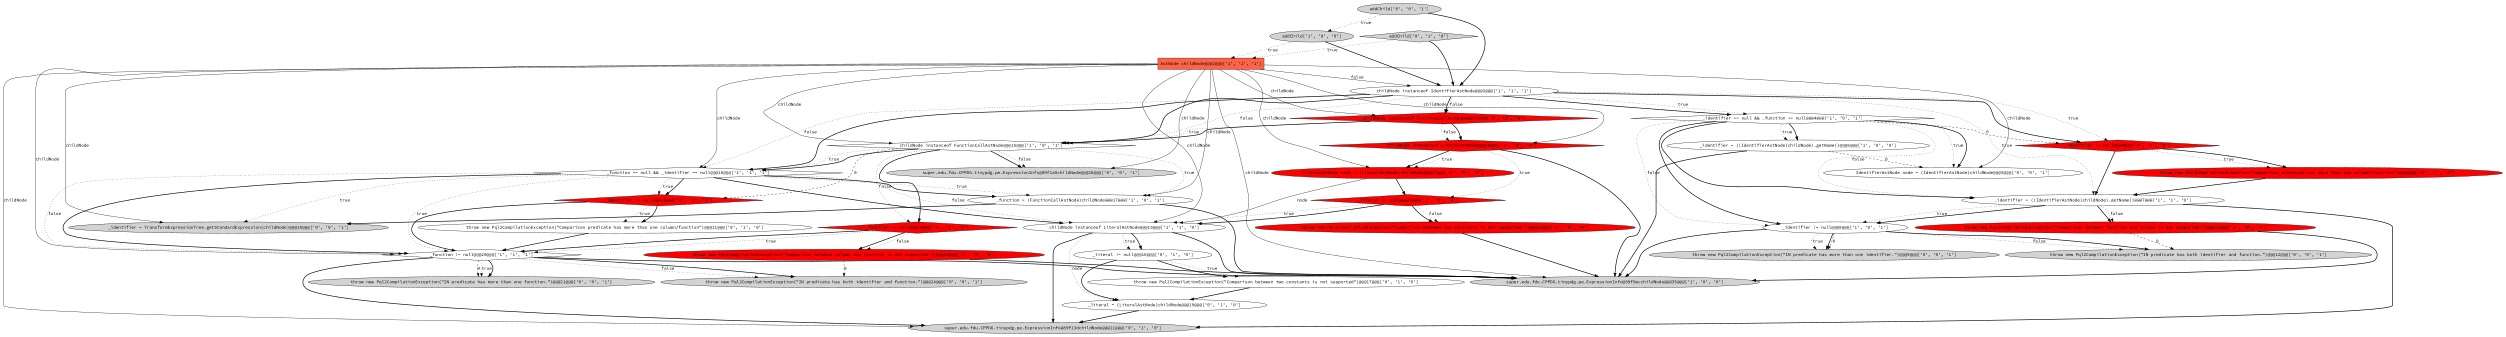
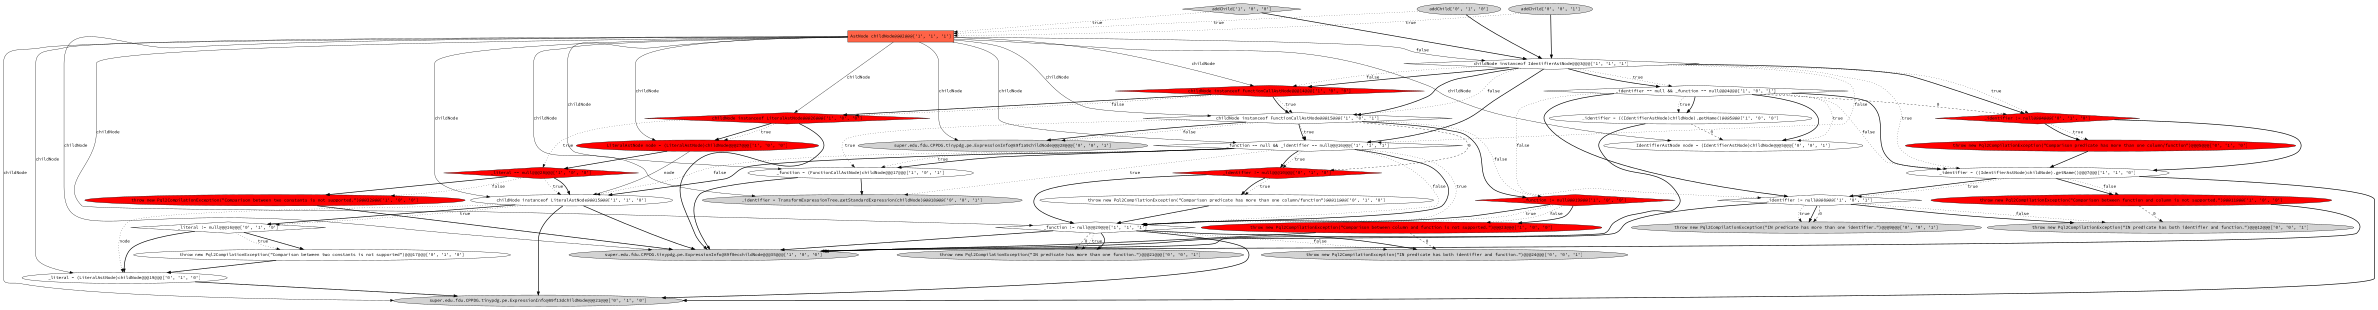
(1357, 22) -> (1239, 29)
(1312, 36) -> (1242, 9)
(1419, 36) -> (1459, 9)
none -> (59, 49)
(1454, 91) -> (1552, 64)
(1835, 228) -> (1820, 200)
(1143, 255) -> (228, 228)
